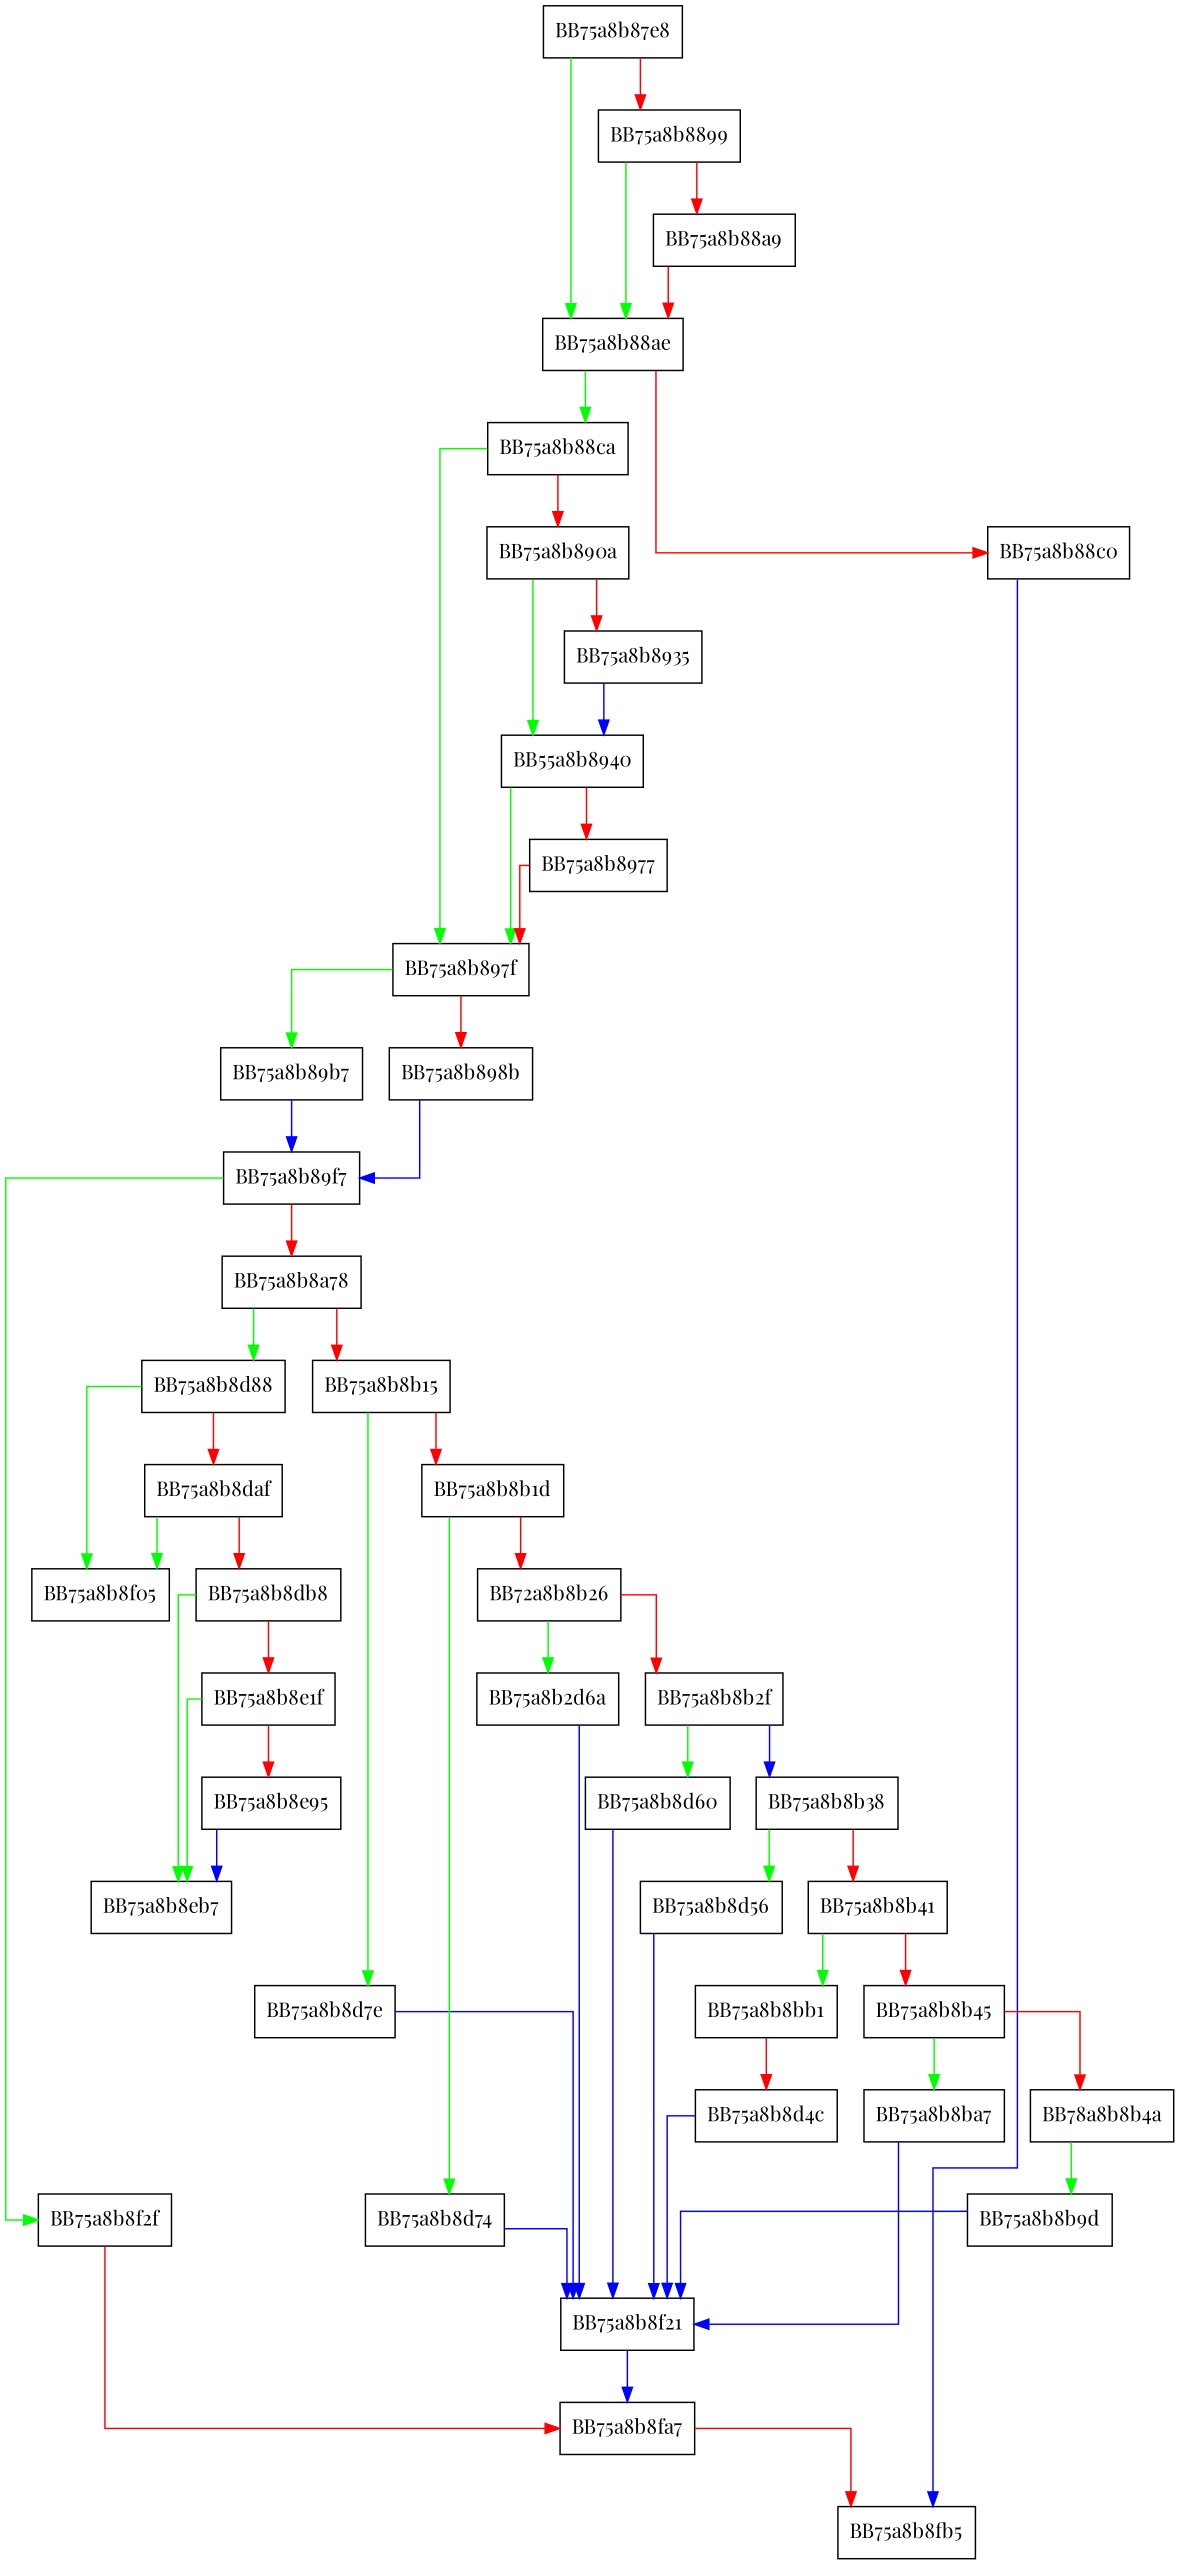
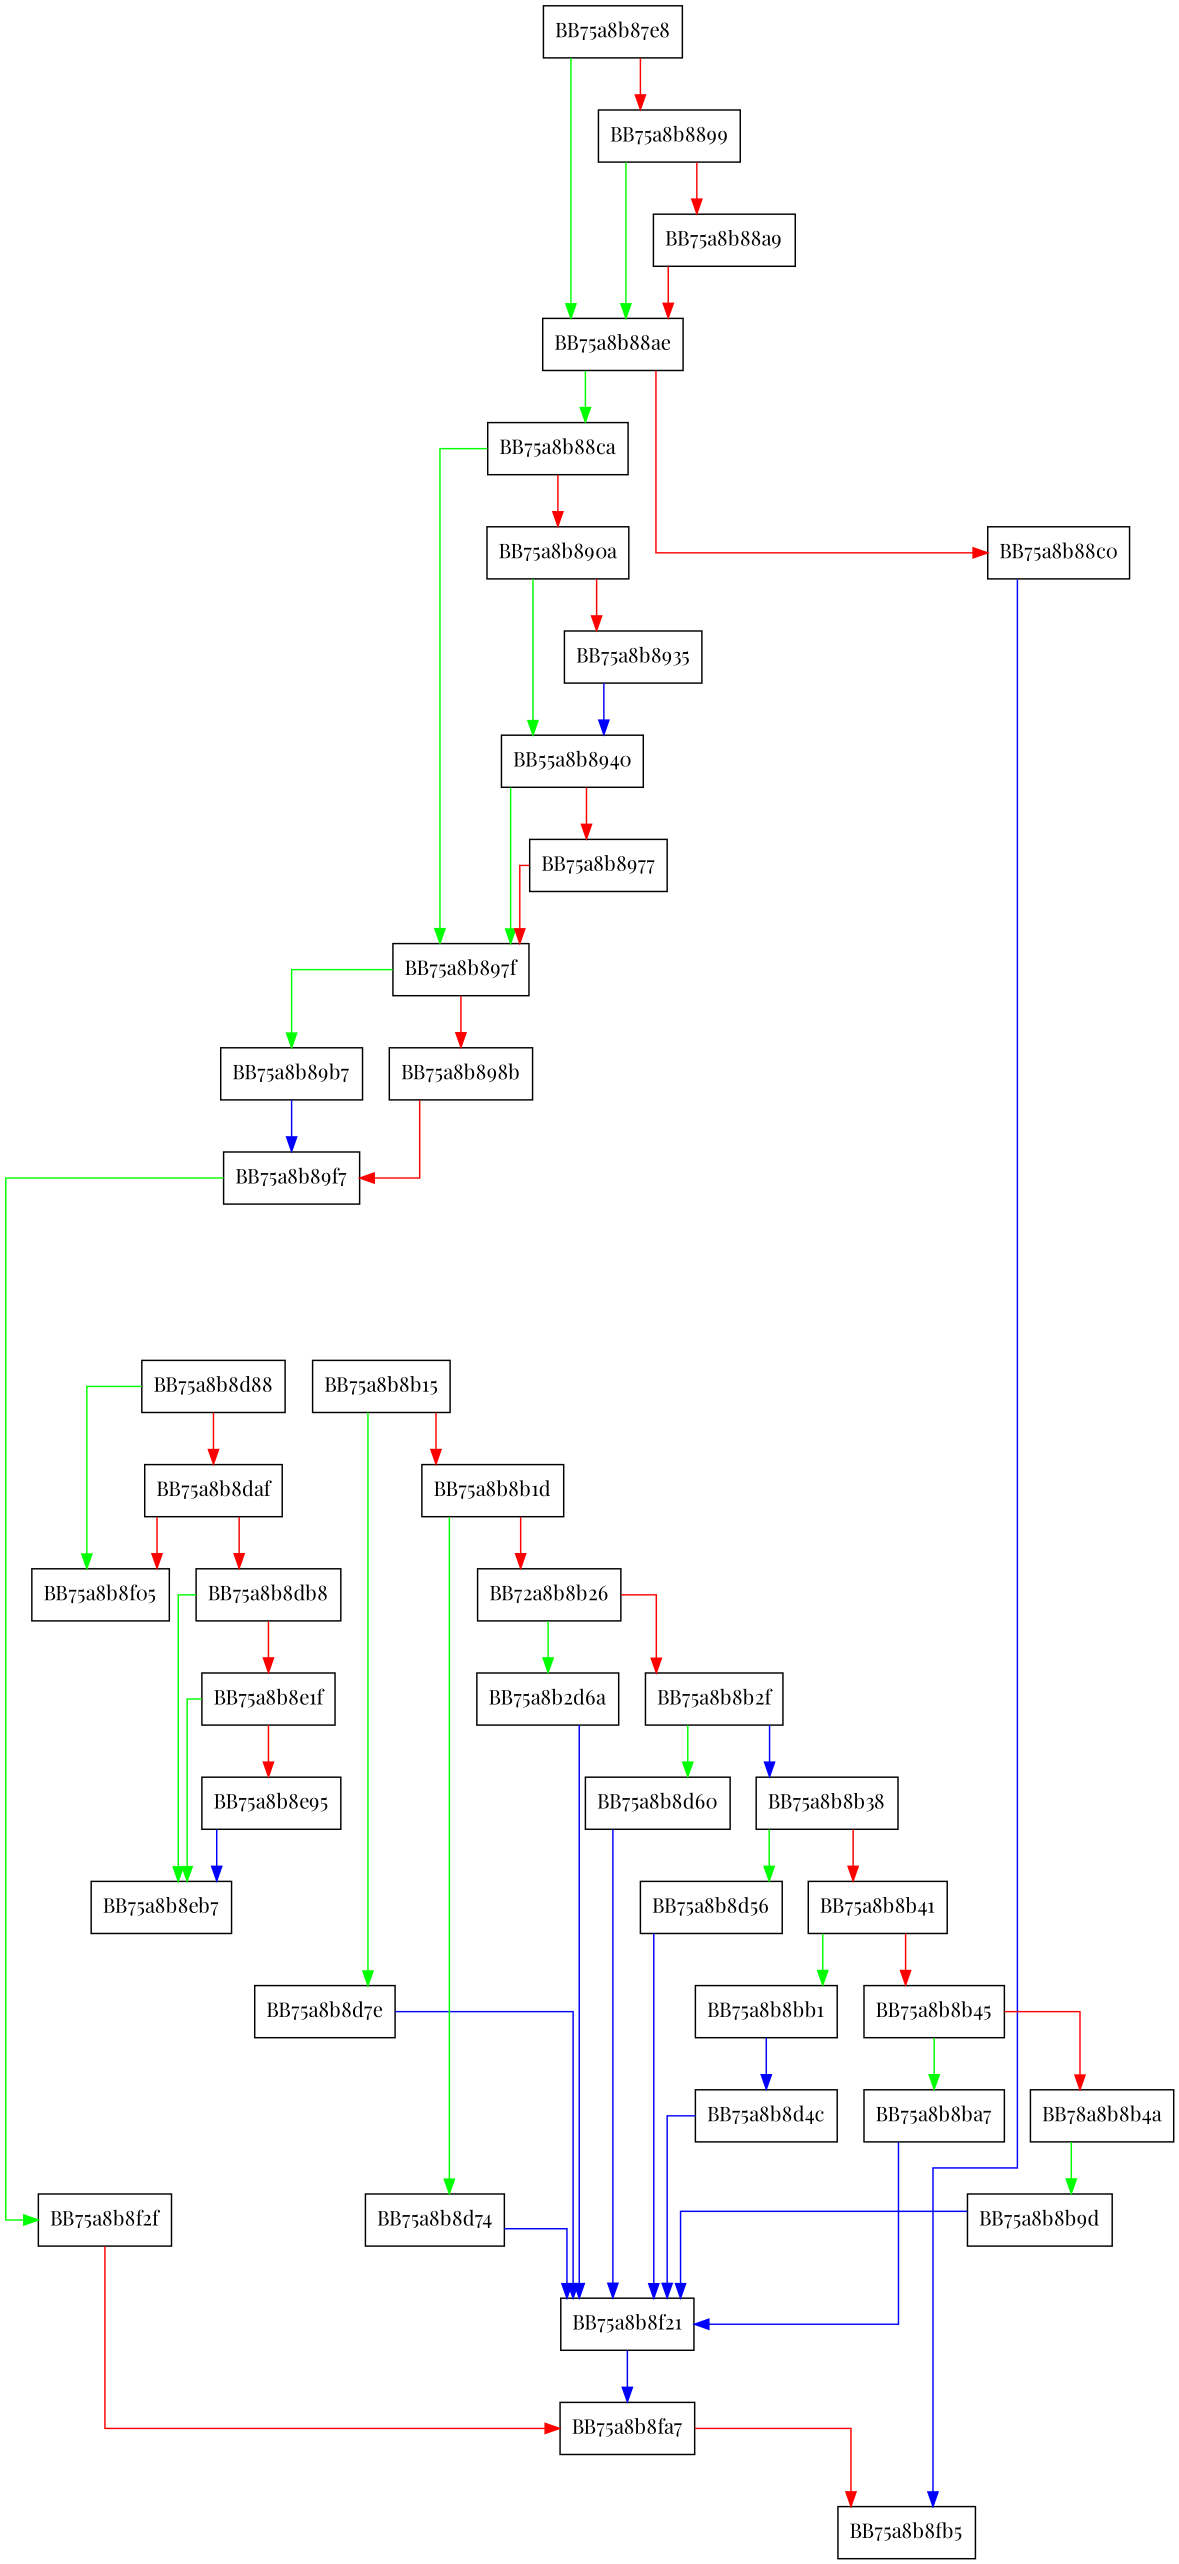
(420, 1162) -> (420, 1162)
(292, 1282) -> none
(157, 1535) -> (157, 1535)
(766, 2056) -> (766, 2056)
